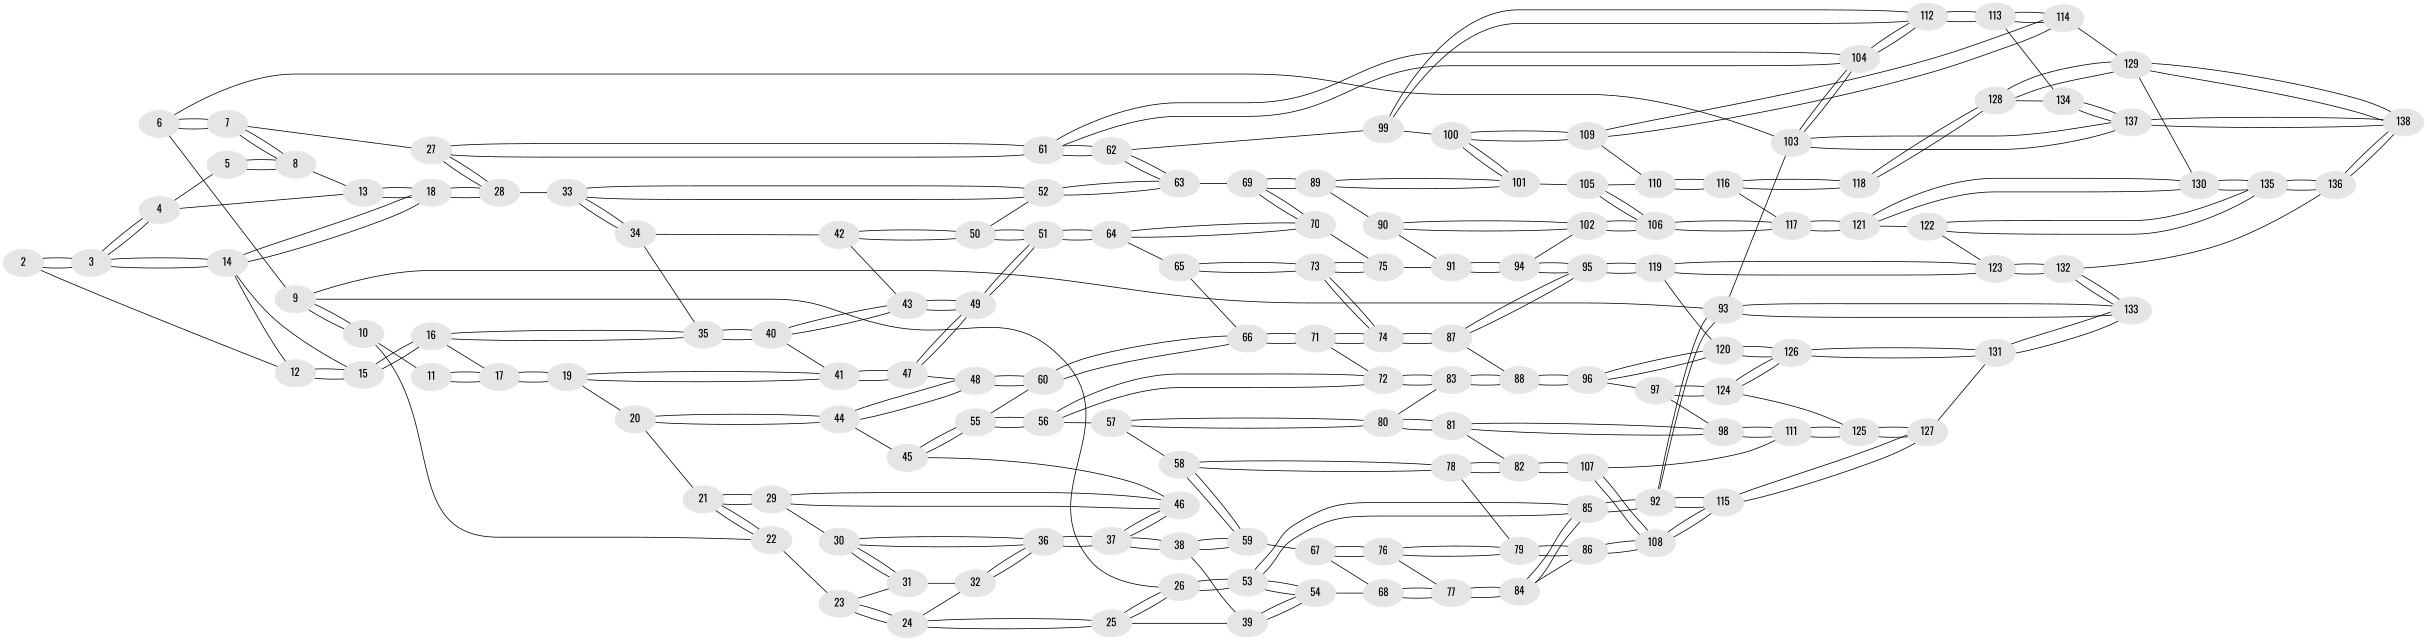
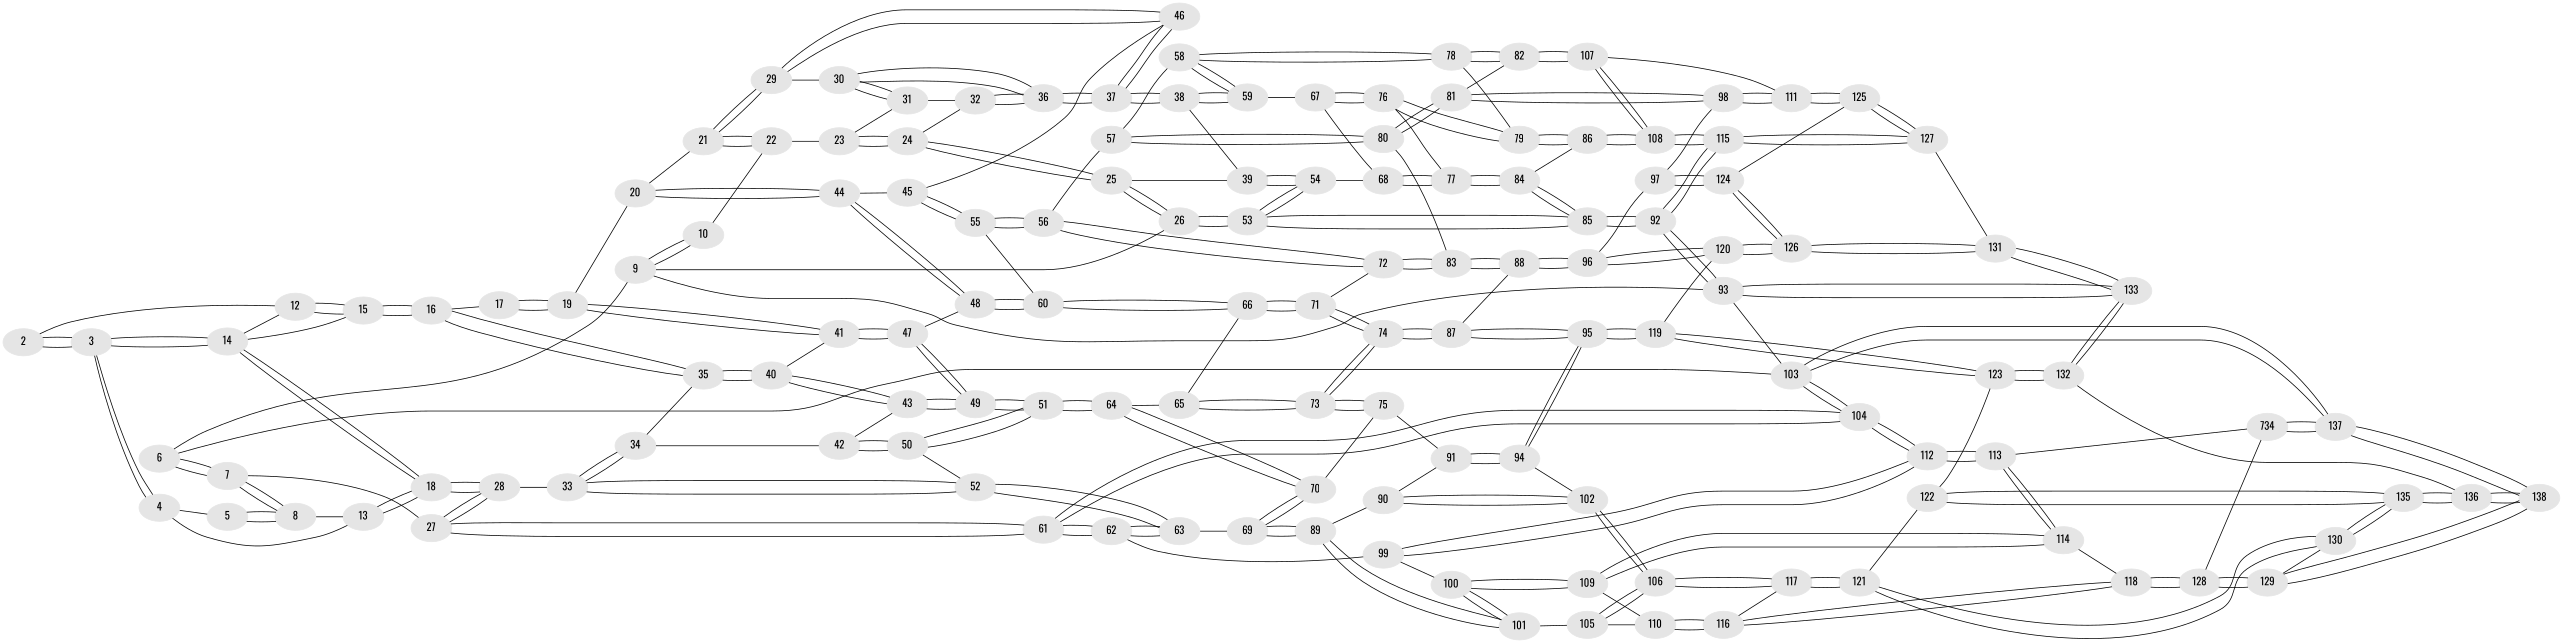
(2097, 42) -> (2097, 561)
(2063, 101) -> (2267, 427)
(431, 377) -> none
